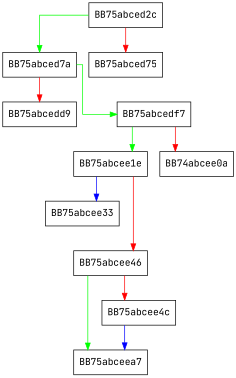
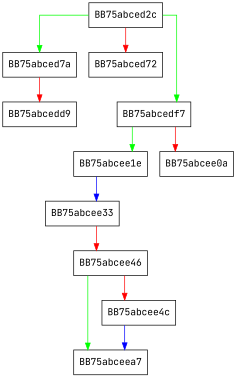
(126, 65) -> (126, 65)
(83, 100) -> (177, 48)
(197, 164) -> (197, 164)
(133, 210) -> (96, 235)
